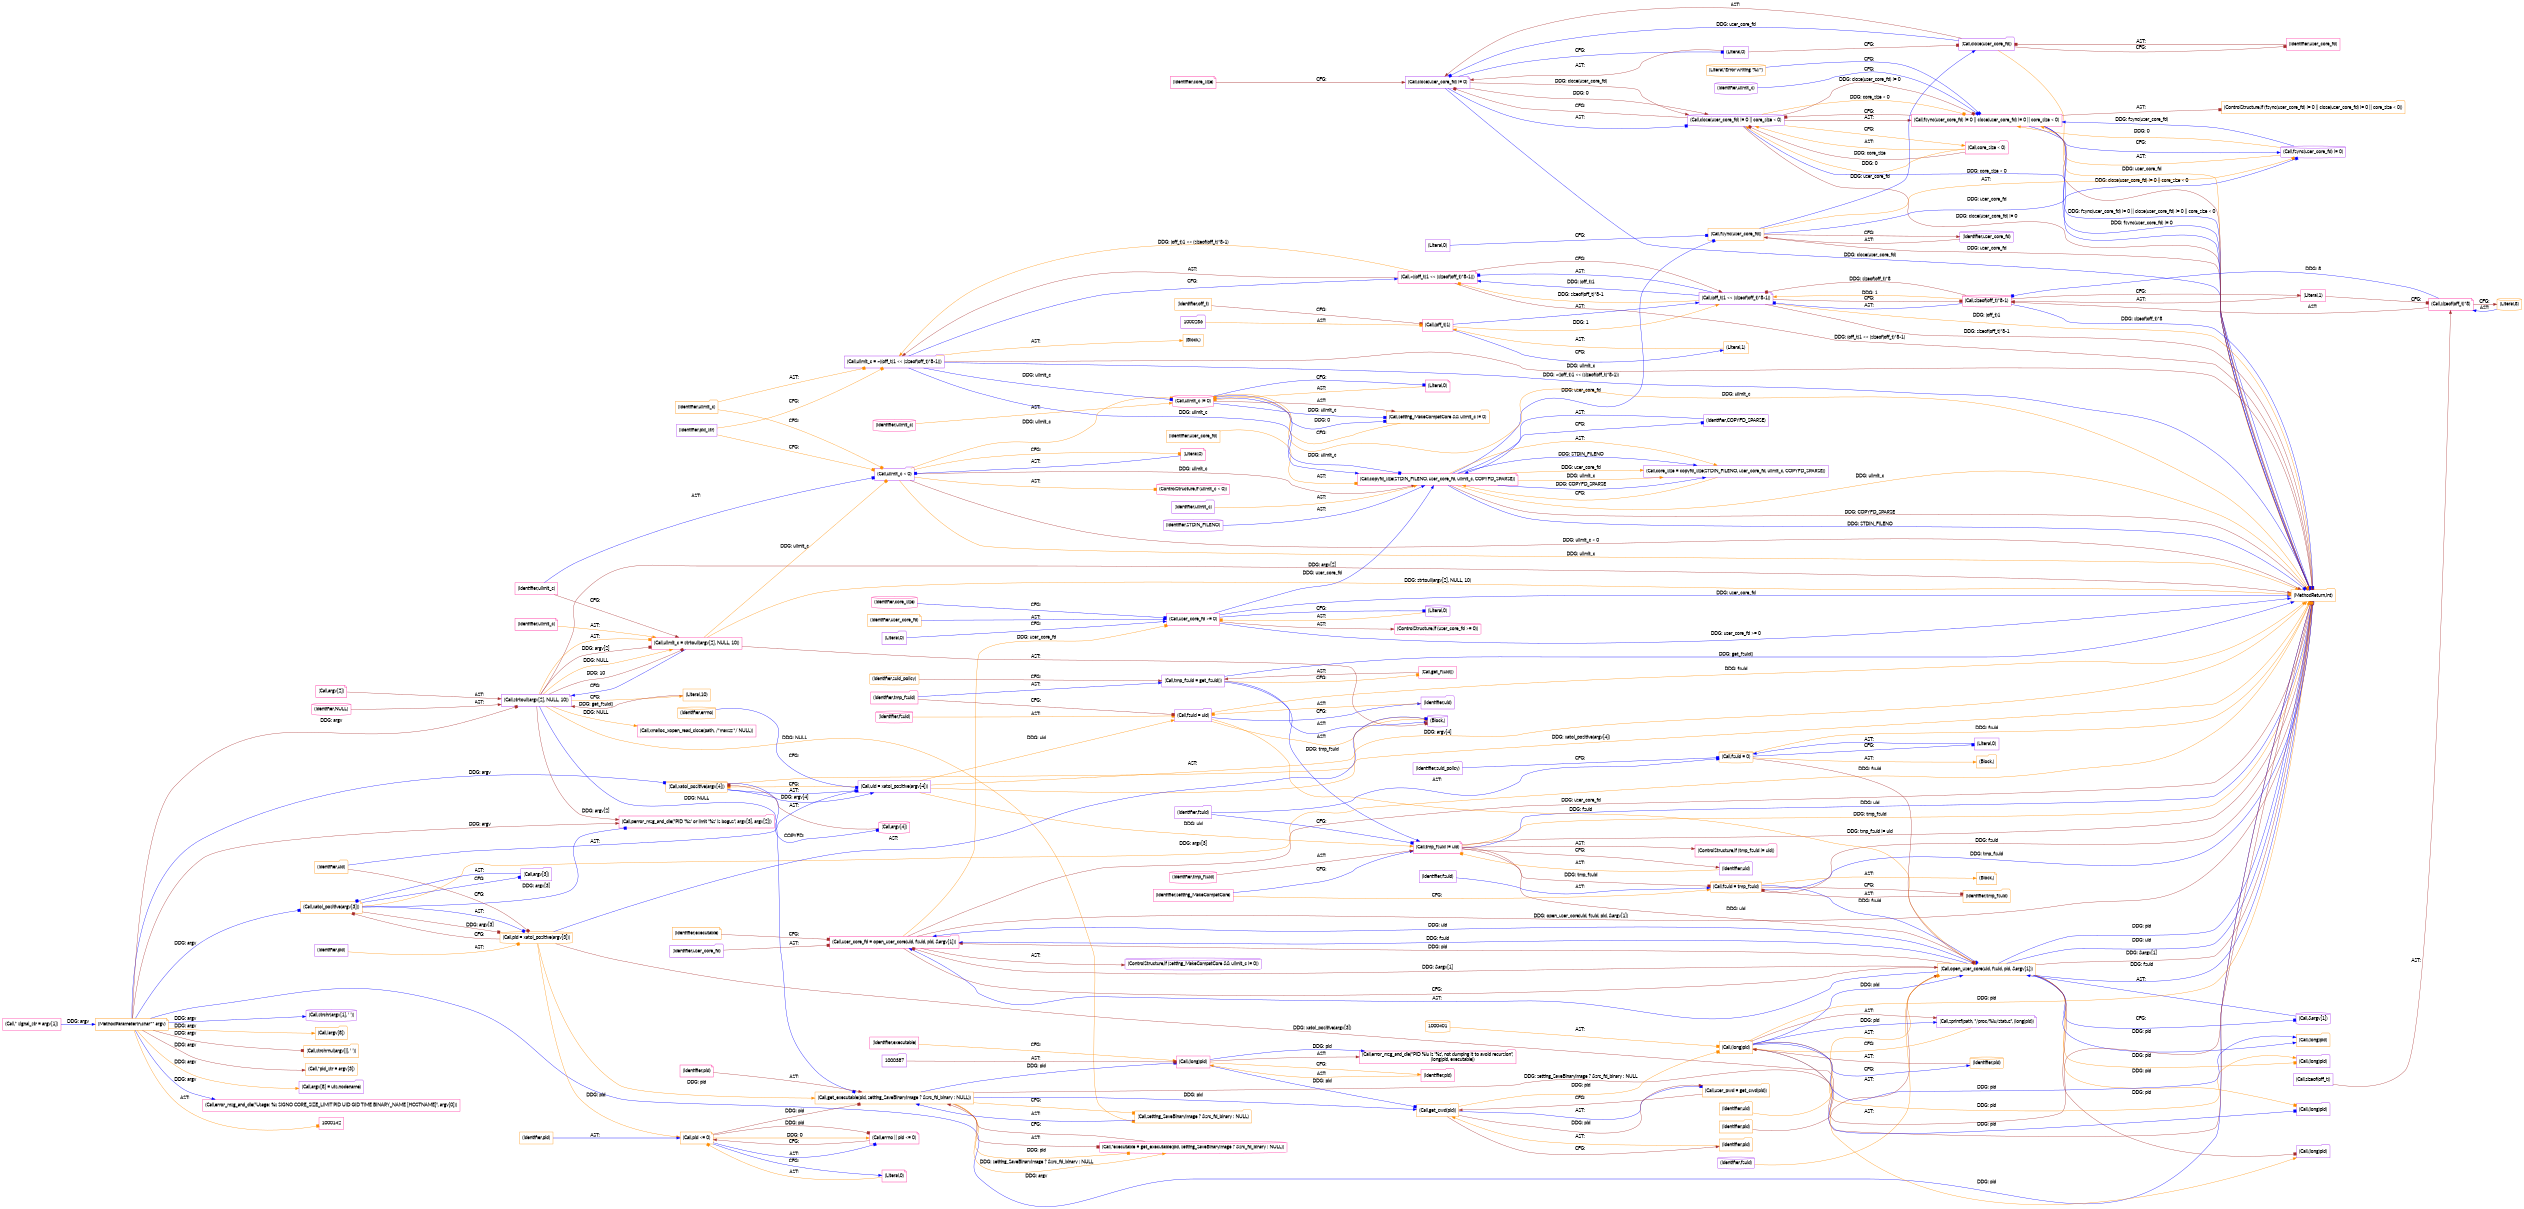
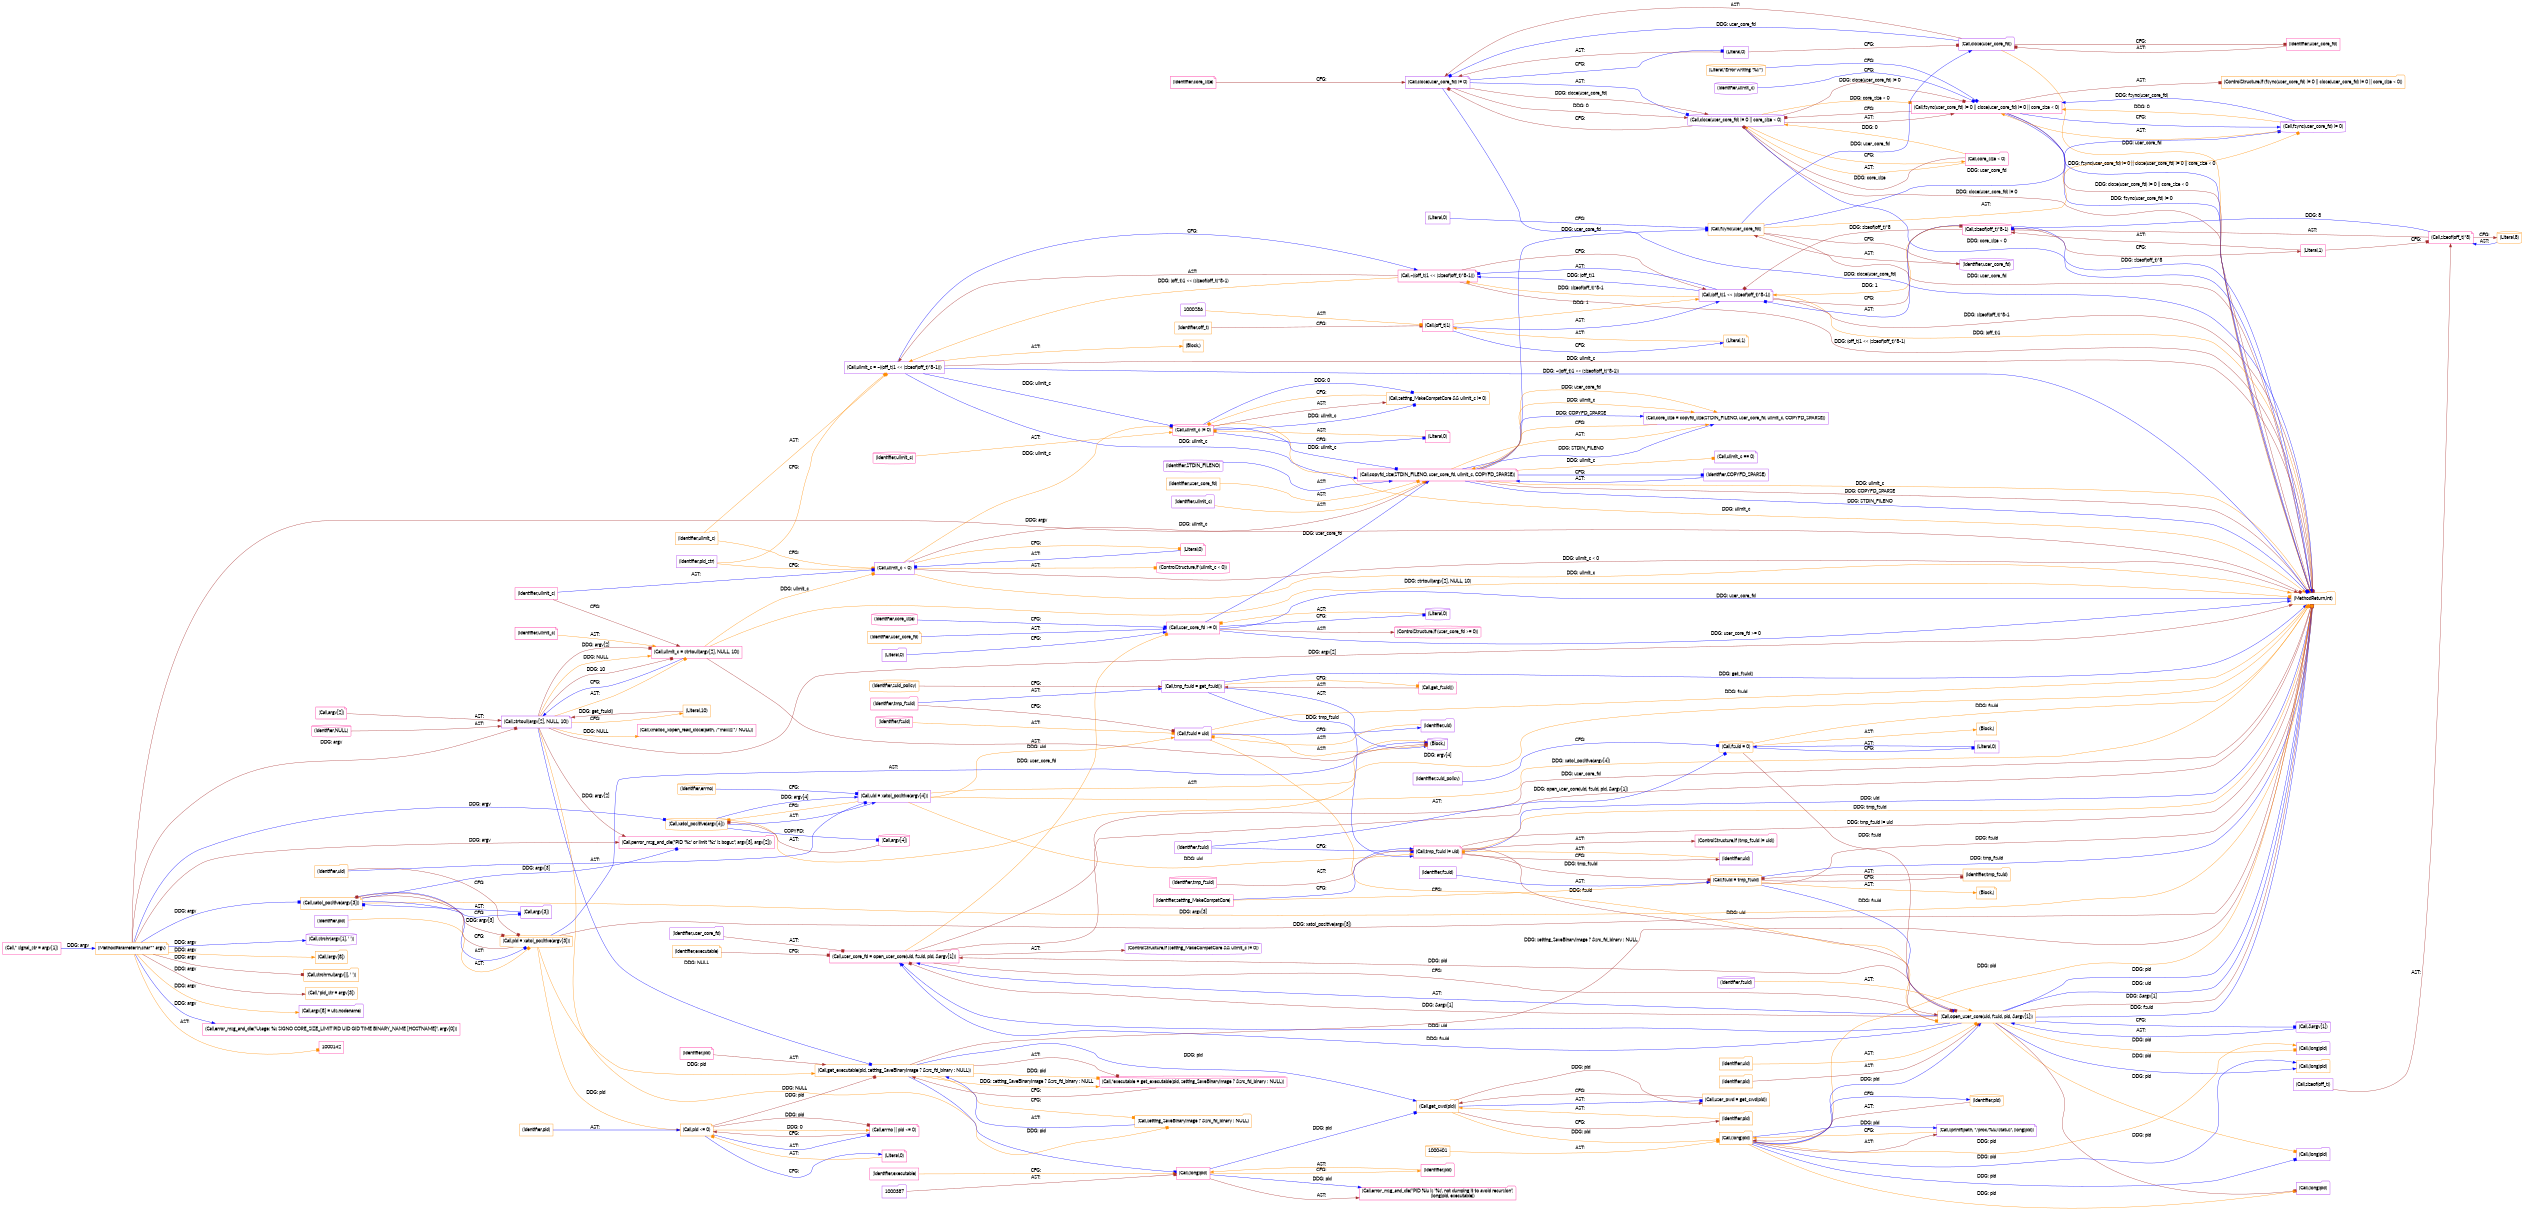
none -> (1736, 457)
(1420, 1179) -> (1001, 524)
